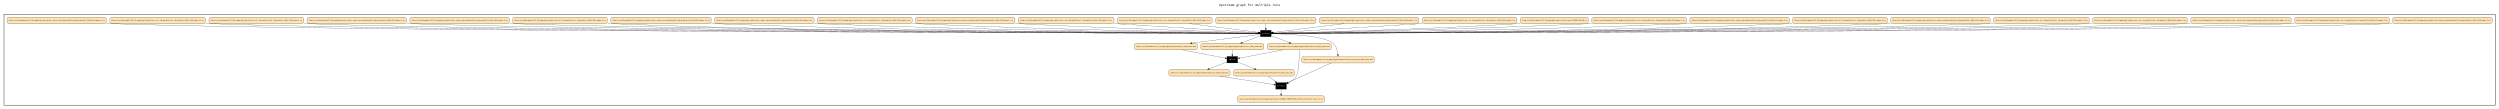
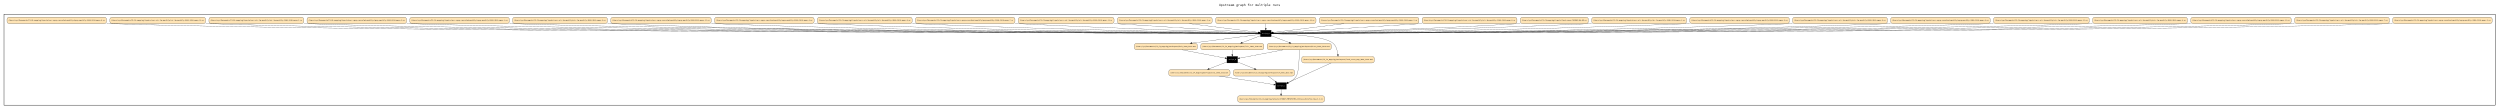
(1232, 60) -> (1232, 60)
